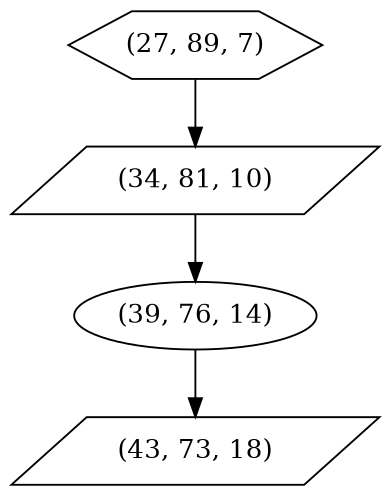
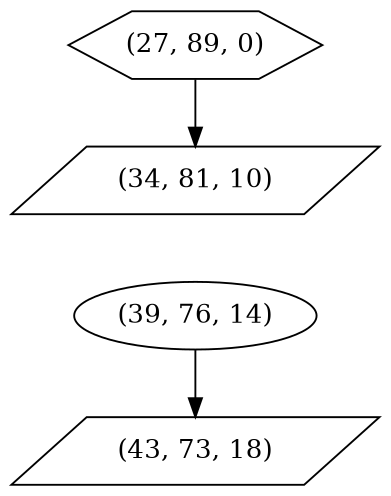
(195, 45) -> (195, 45)
(195, 239) -> none
